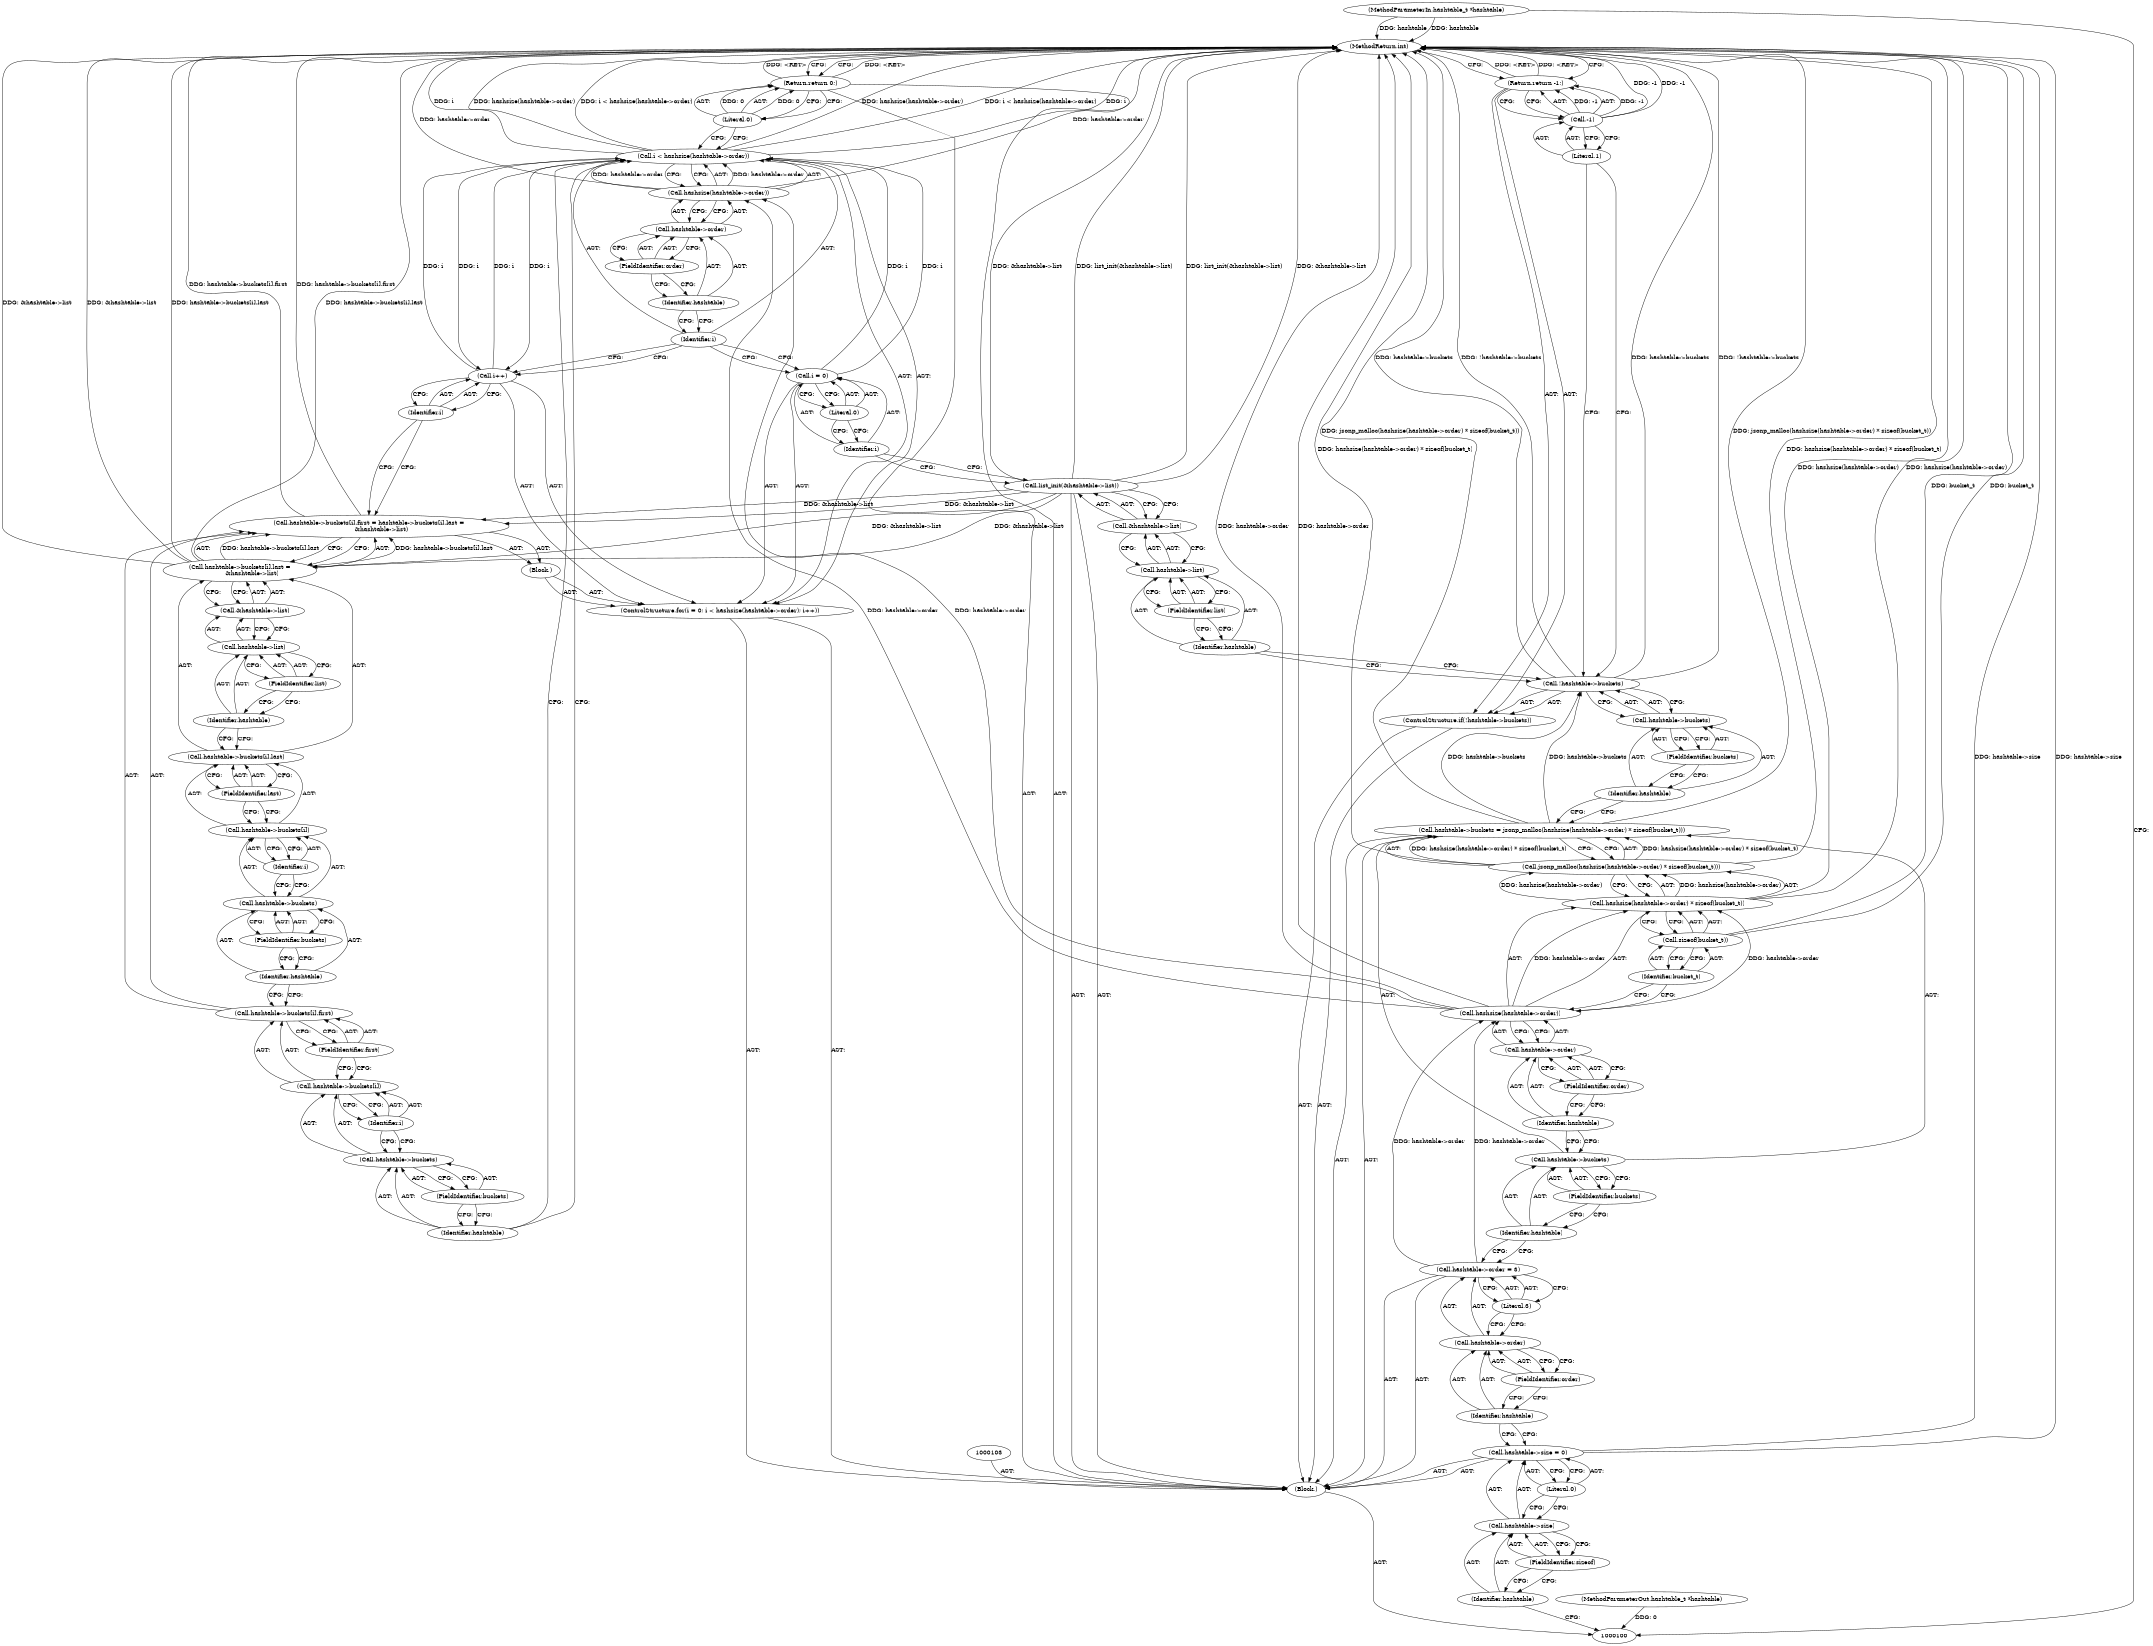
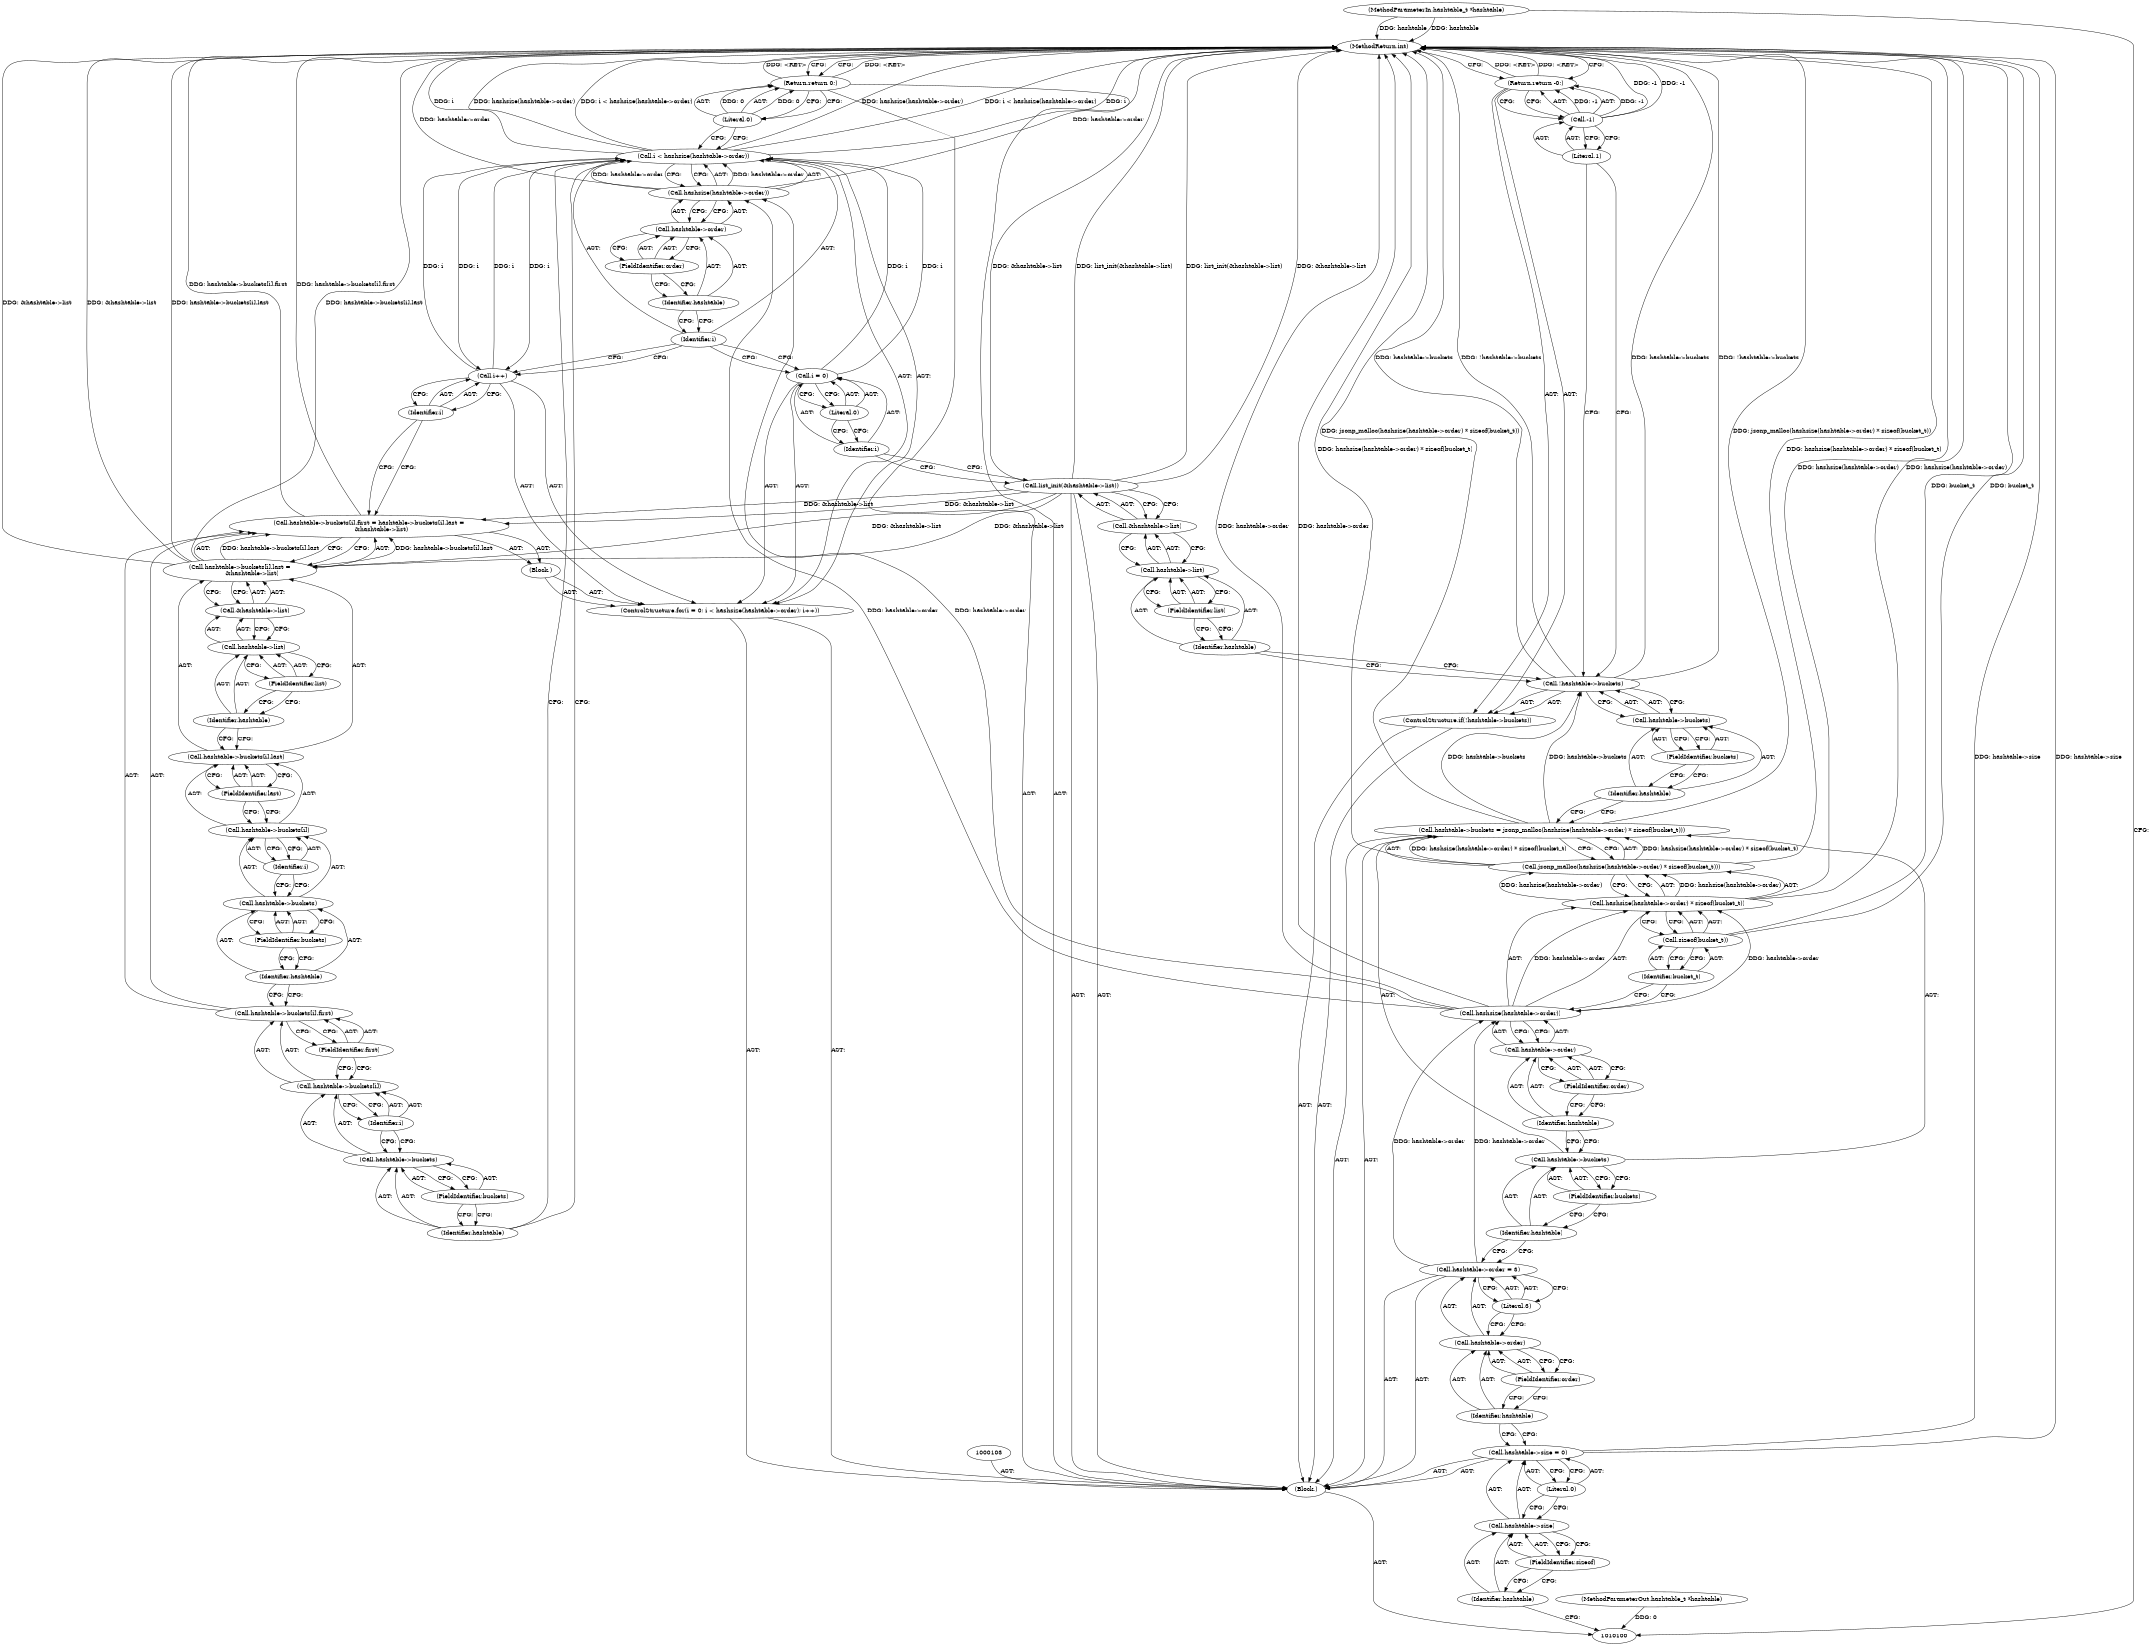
(1536, 83) -> (1536, 83)
(1614, 1636) -> (1614, 1636)
